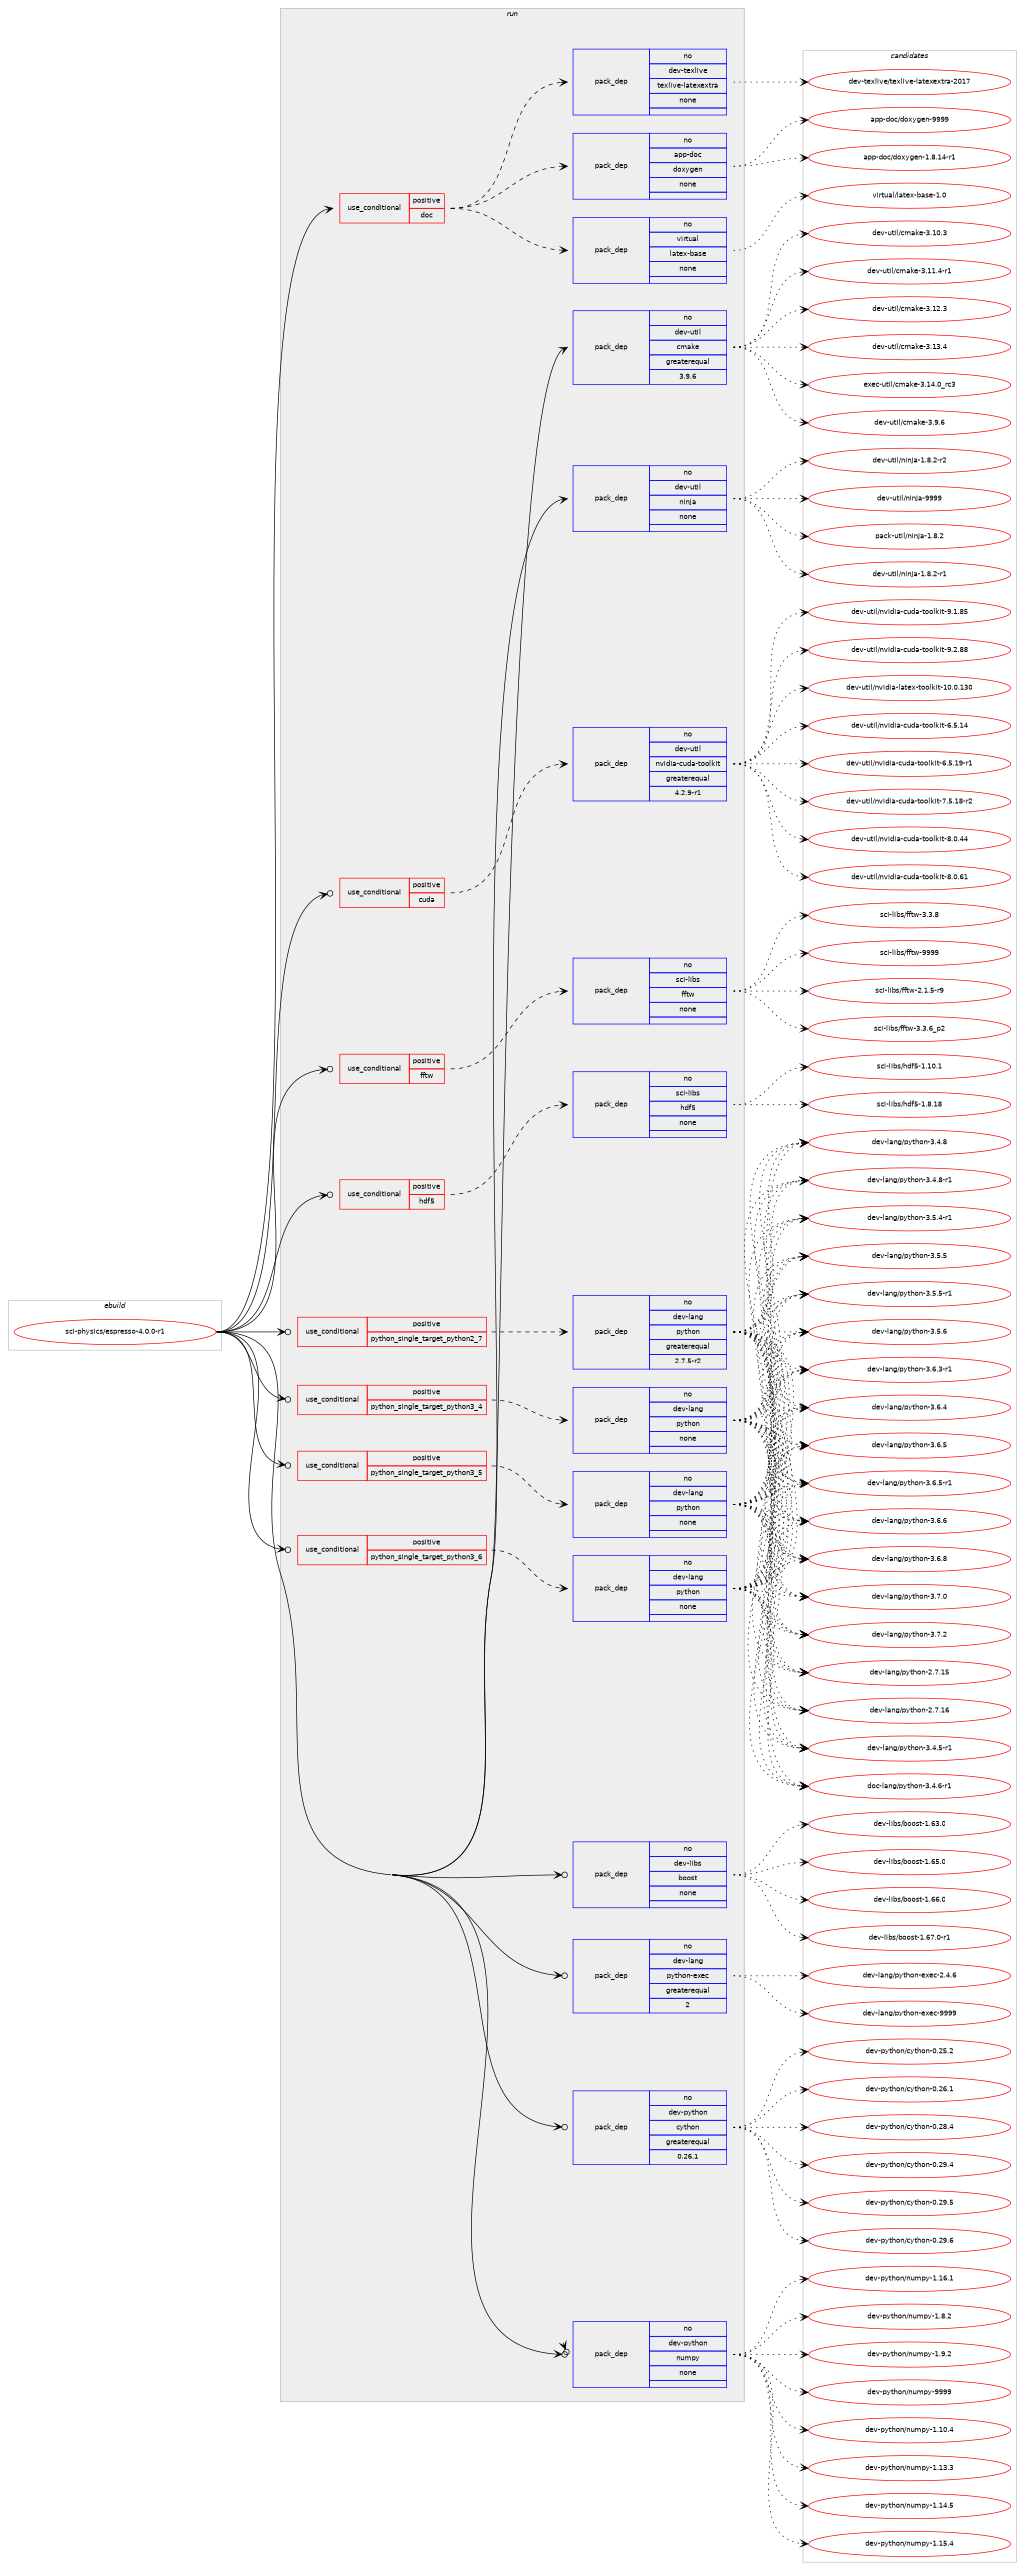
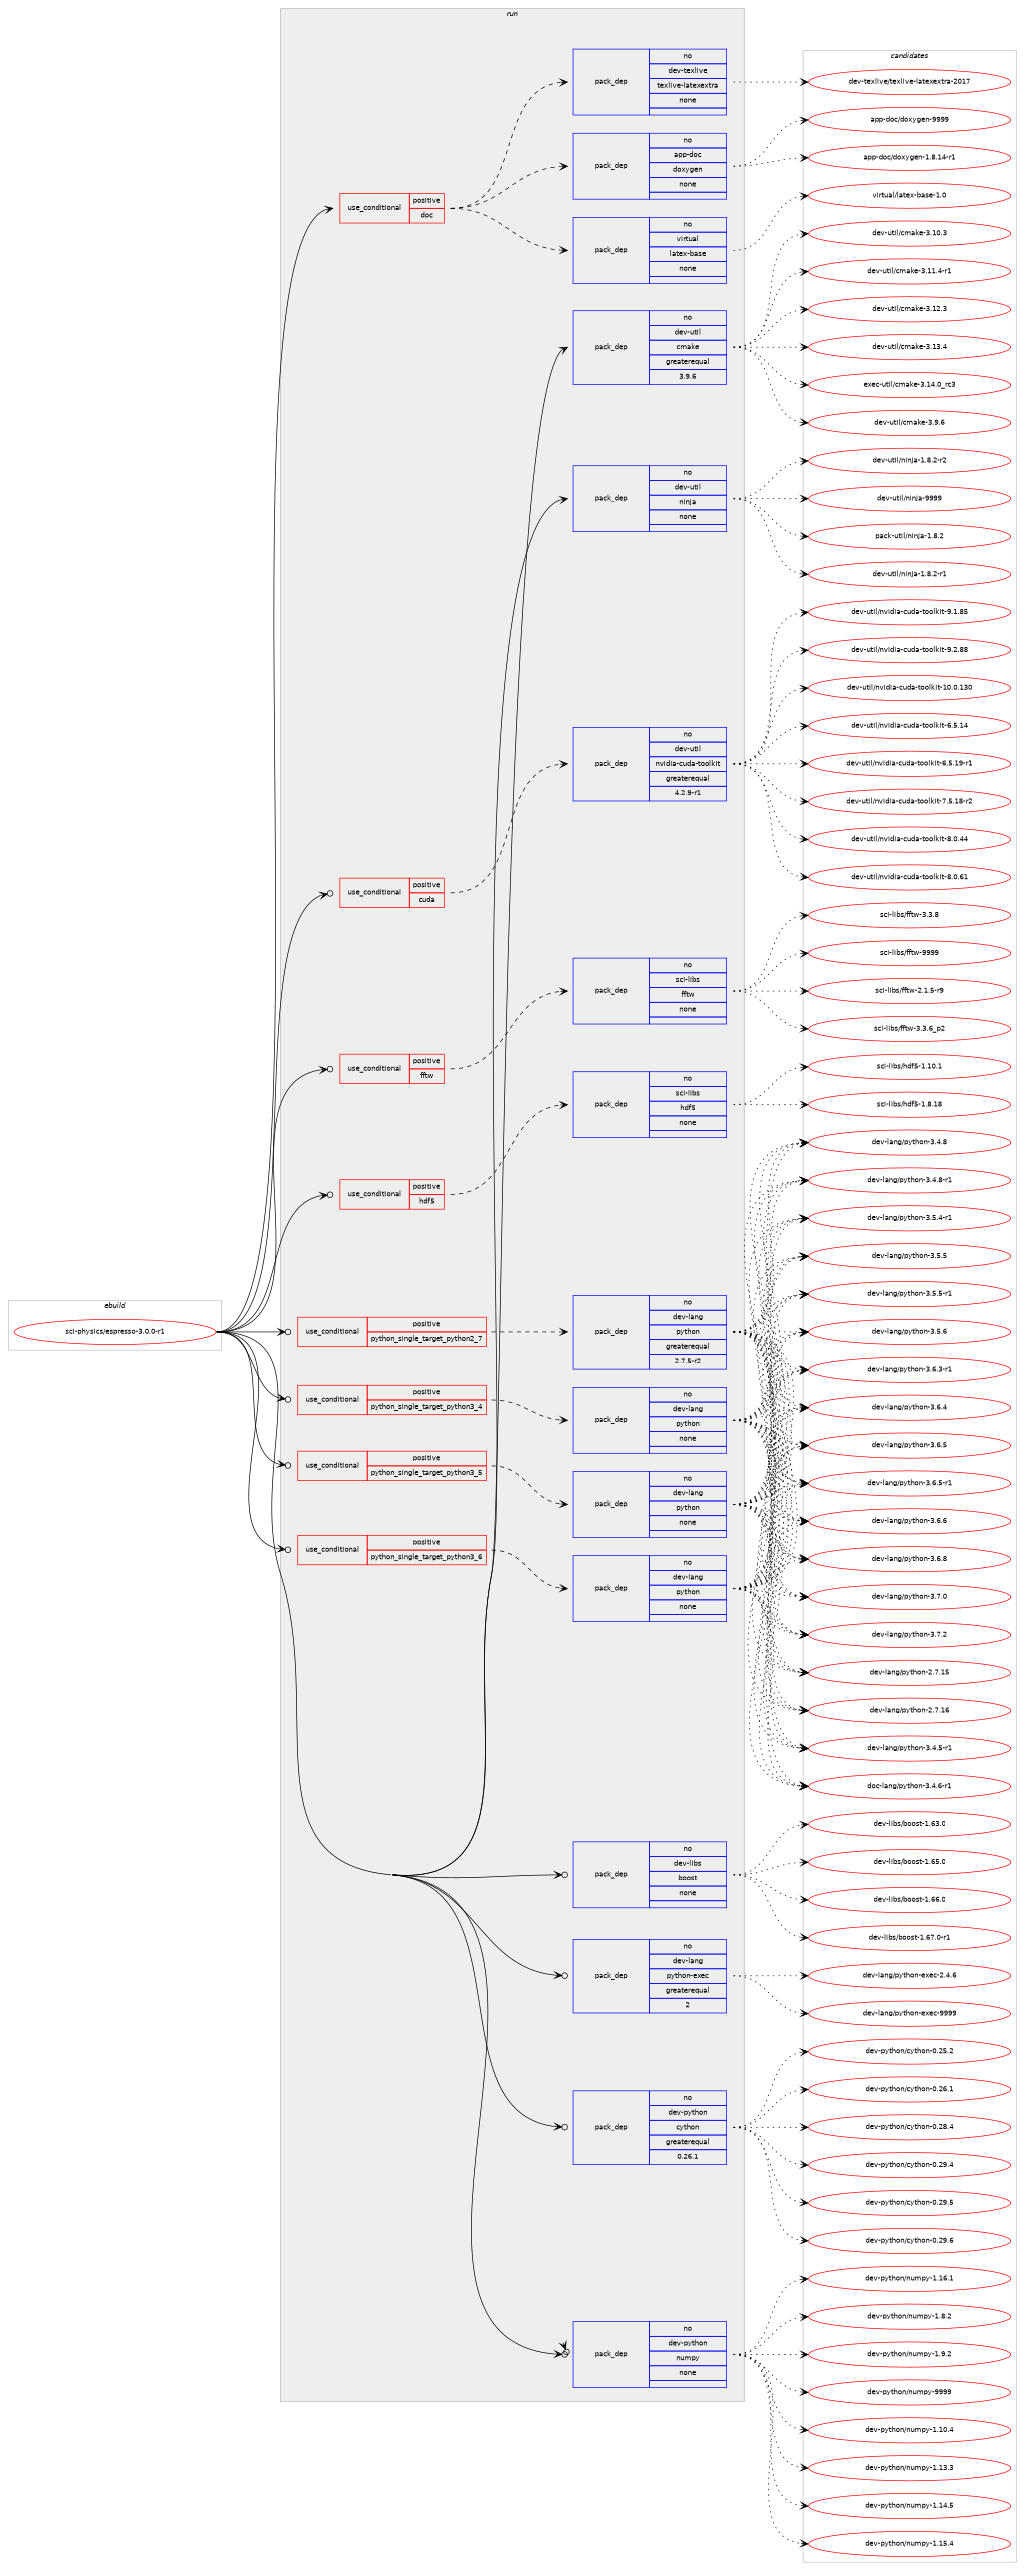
(910, 688) -> (910, 688)
(115, 1332) -> (115, 1332)
